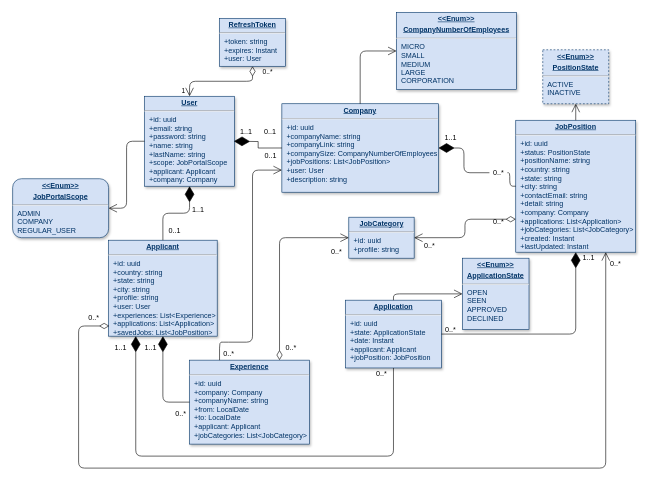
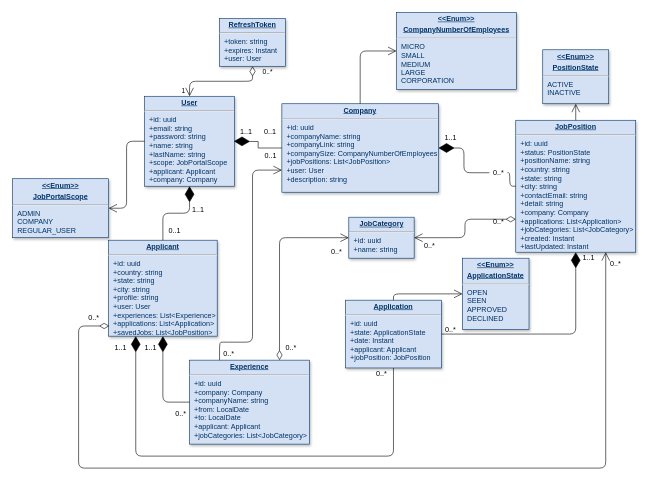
(576, 77) -> (576, 77)
(60, 208) -> (60, 208)
(376, 230) -> (372, 230)
